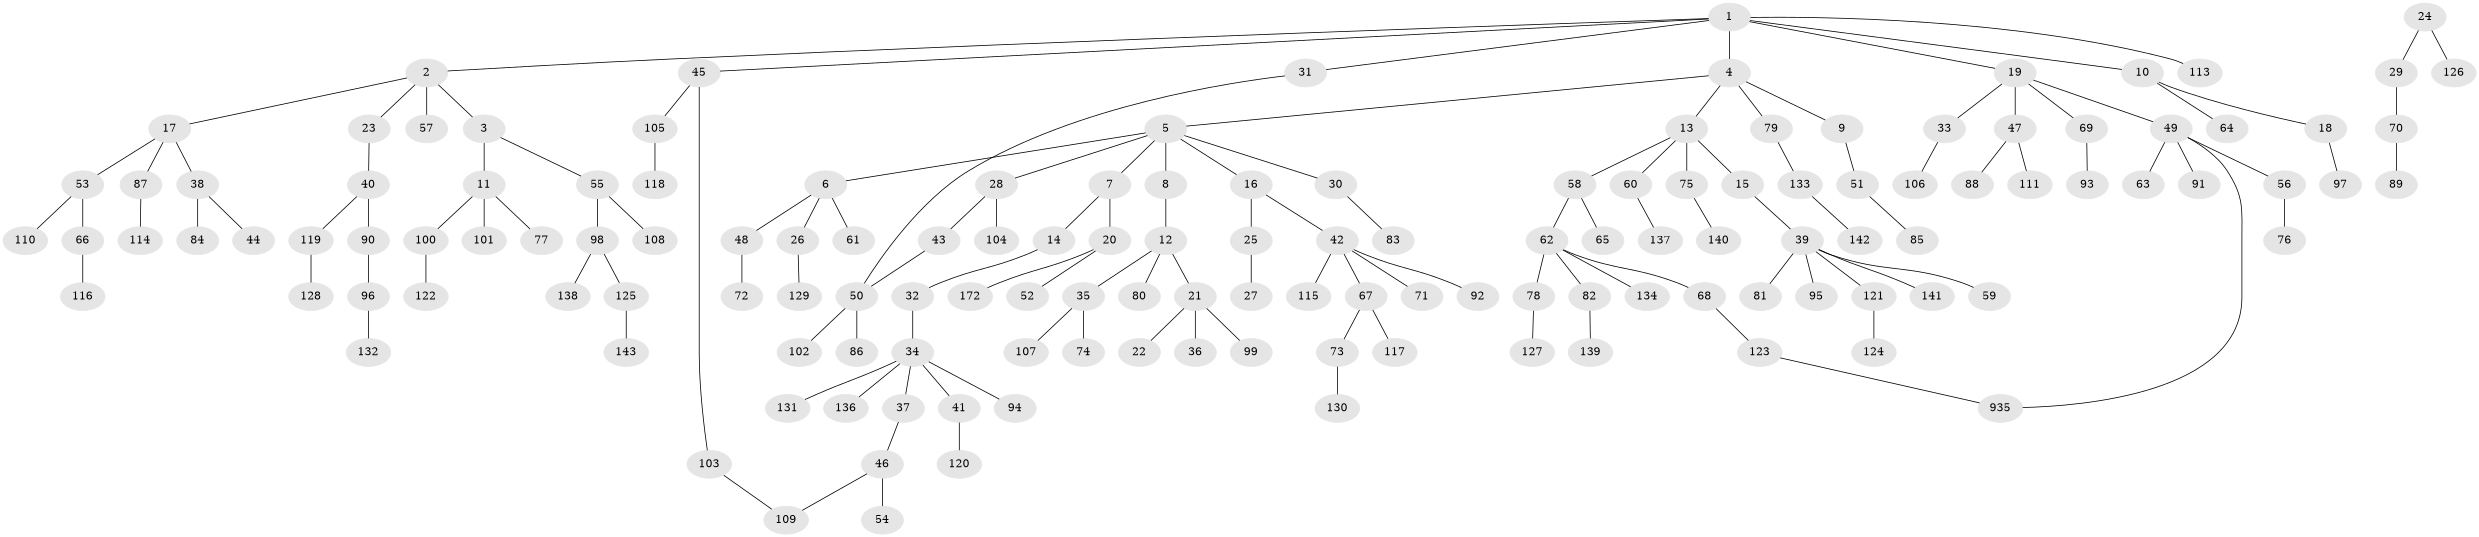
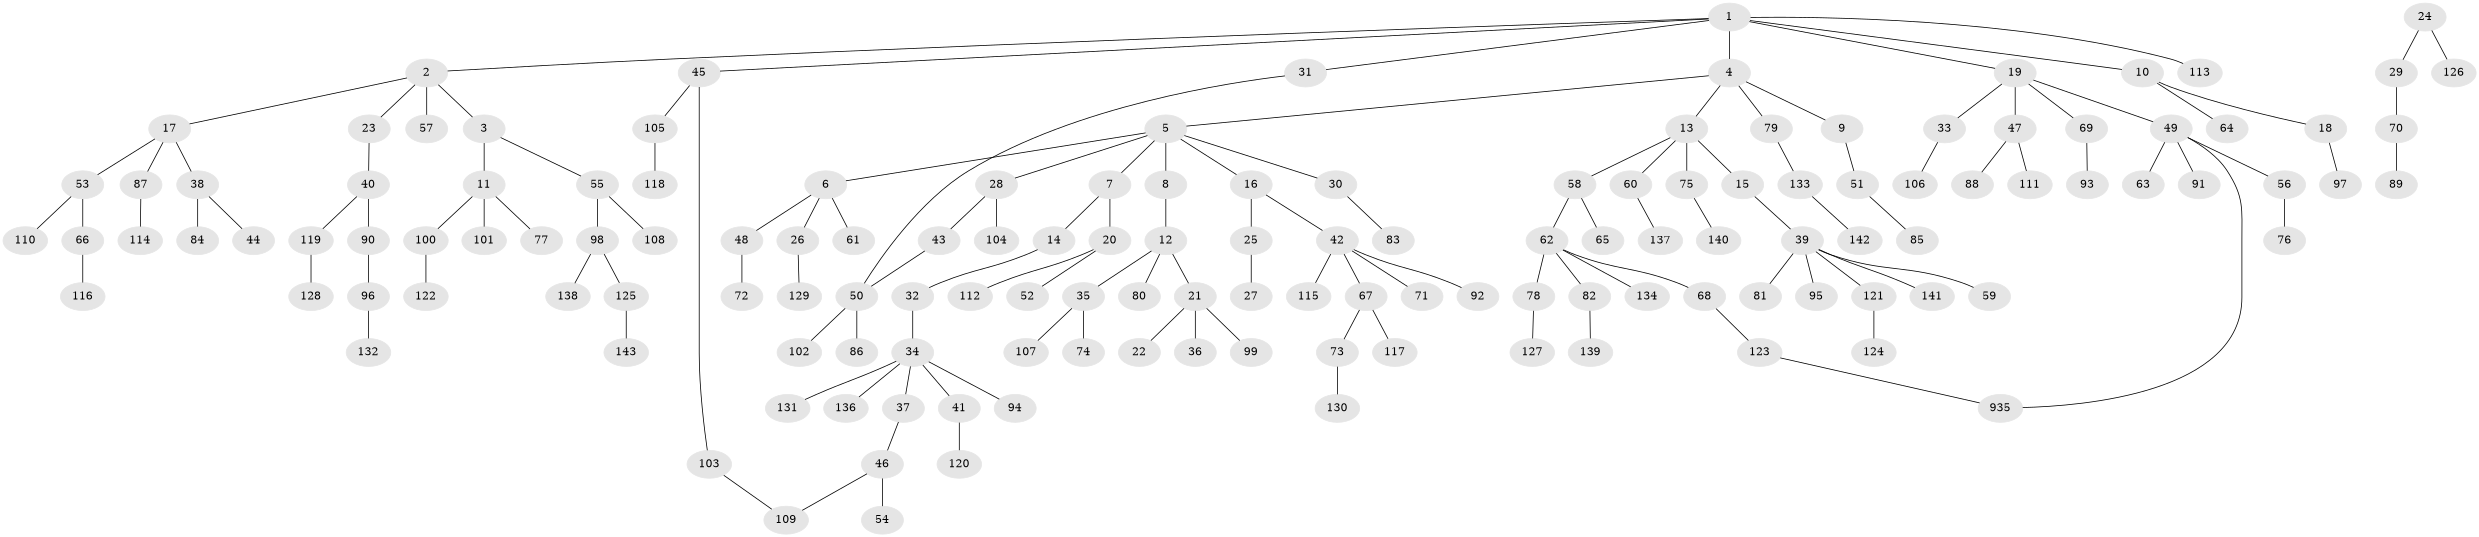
(970, 297) -> (970, 297)
